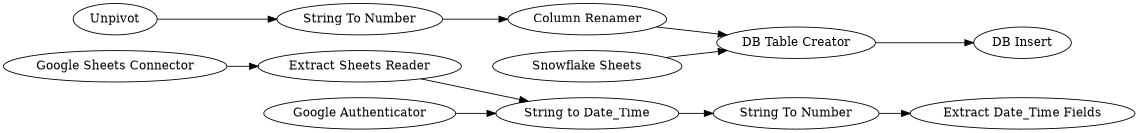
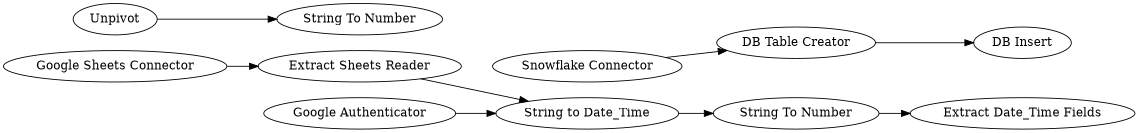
(587, 19) -> none
(587, 66) -> (587, 66)
